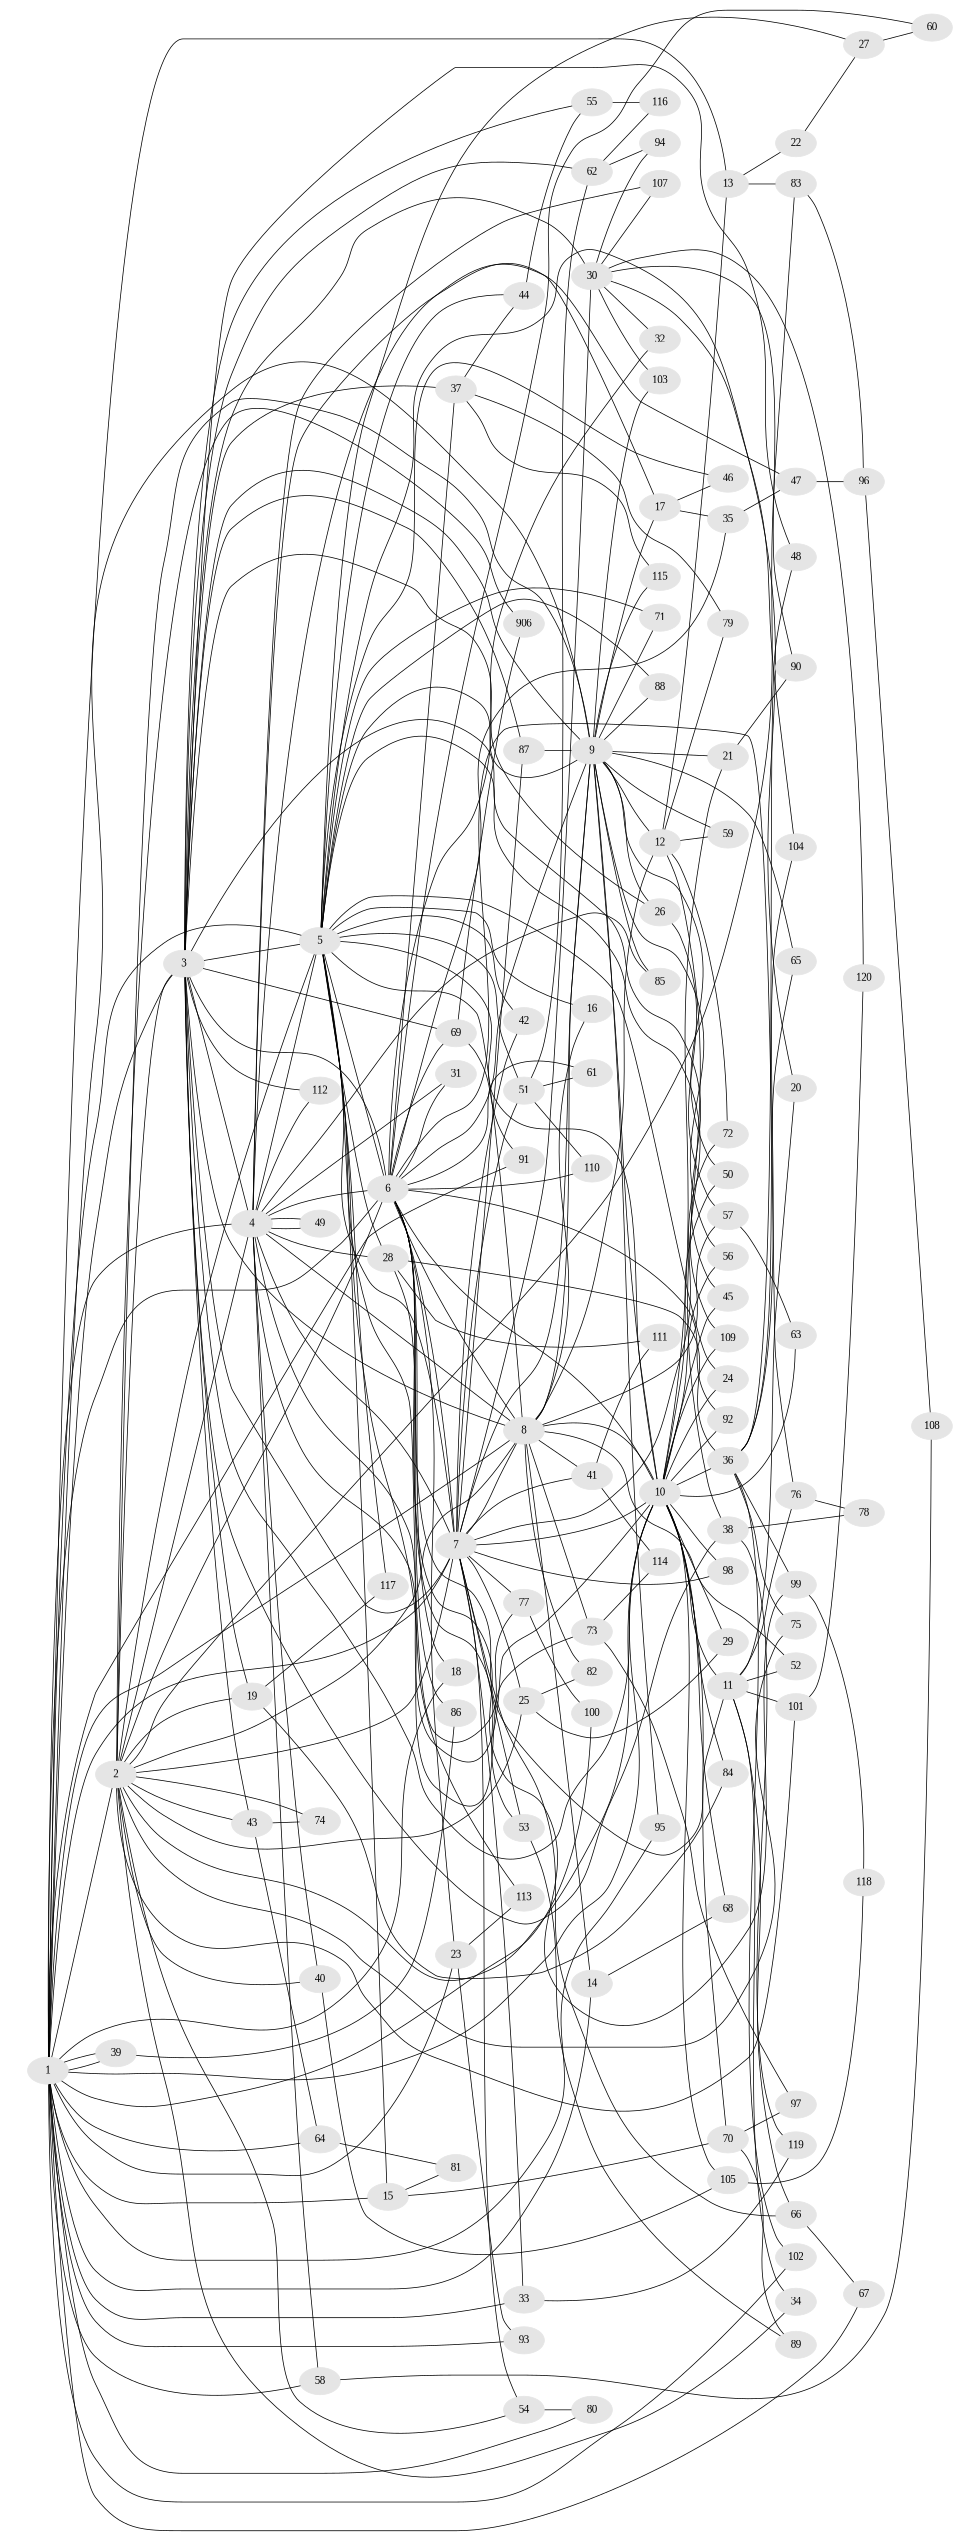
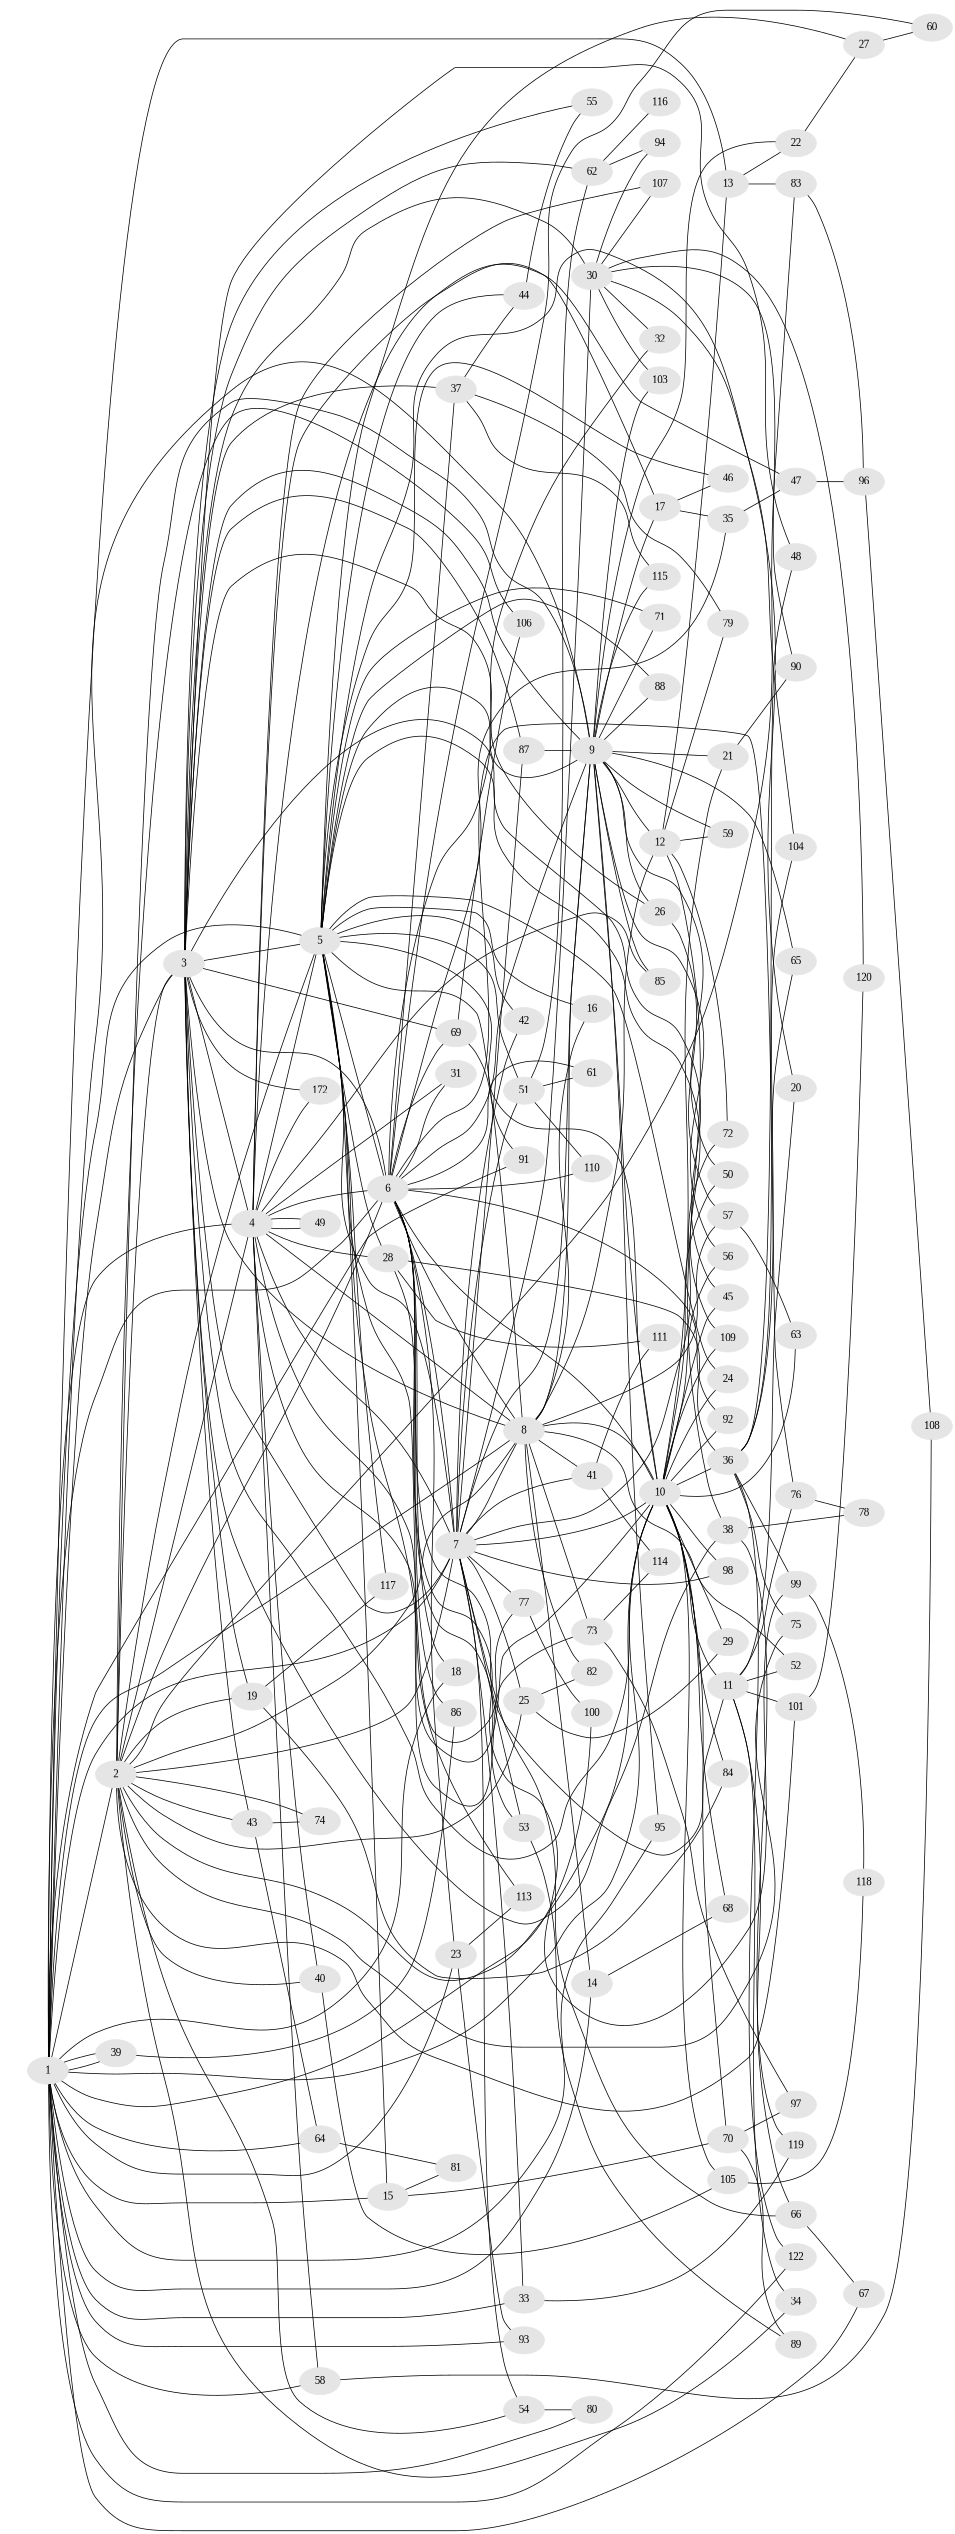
(621, 102) -> none
none -> (667, 432)
(524, 624) -> (524, 624)
(320, 1091) -> (320, 1091)
(796, 2257) -> (796, 2257)
